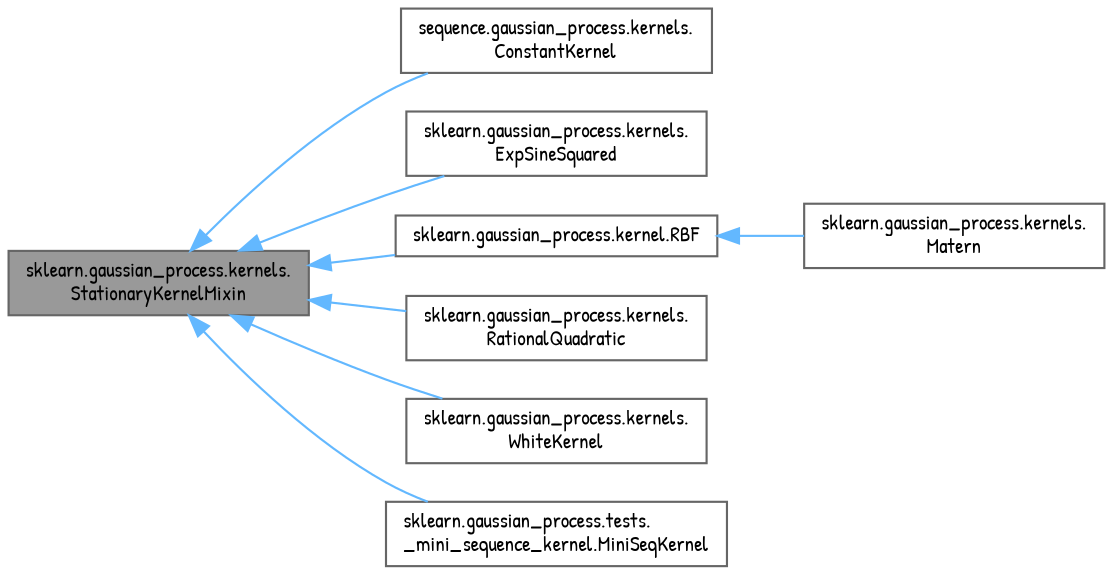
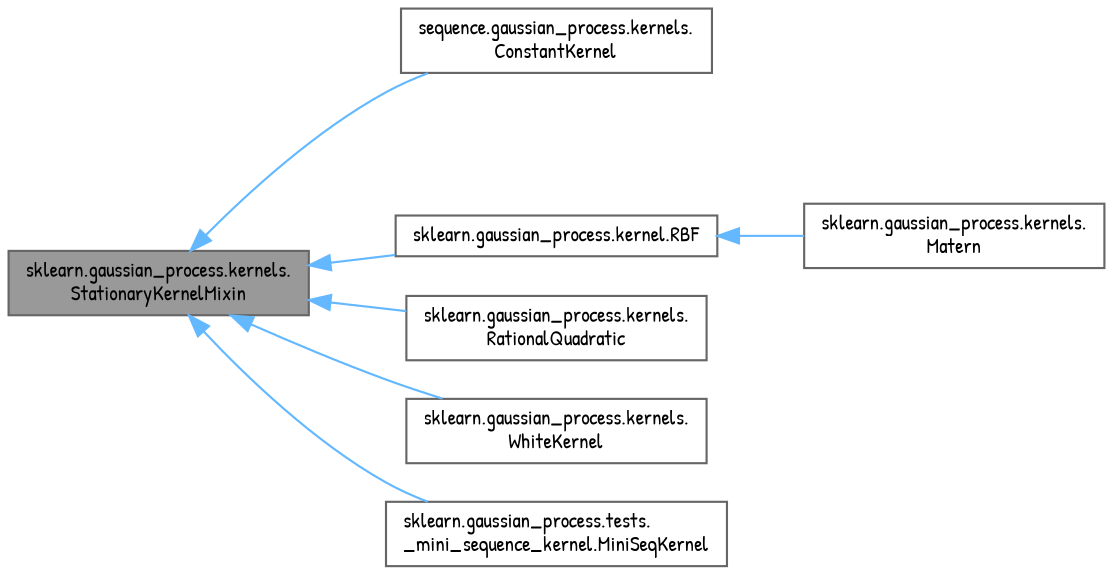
(556, 144) -> none
